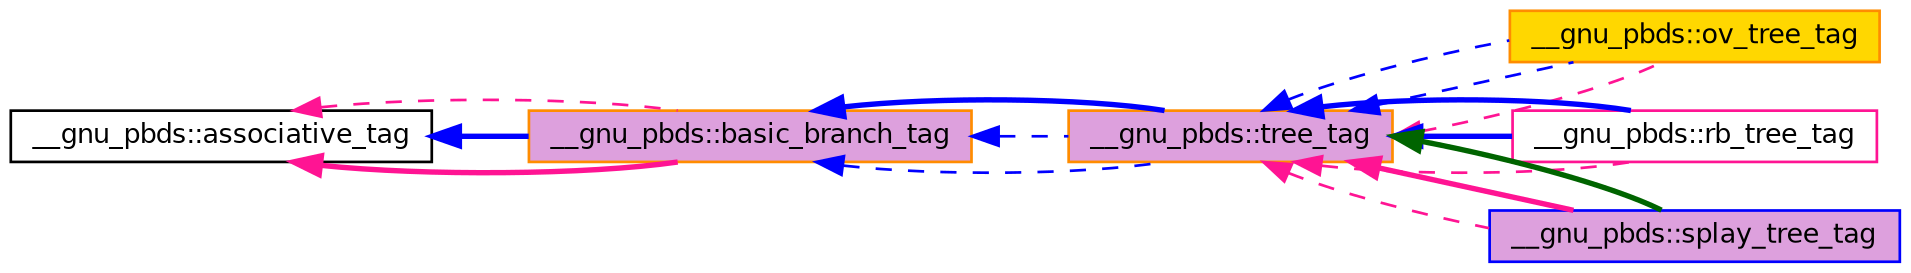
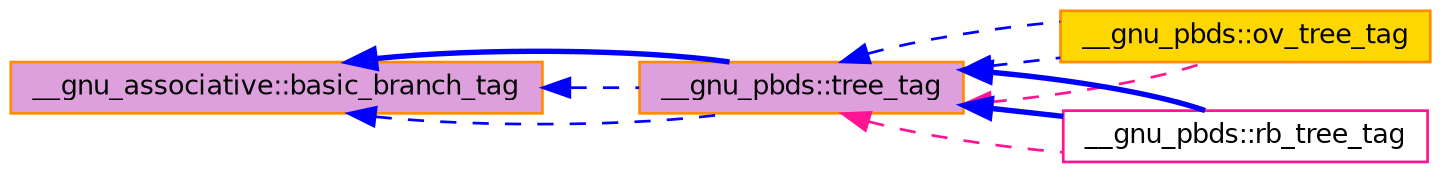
(221, 136) -> none
(750, 136) -> (277, 88)
(1695, 236) -> none
